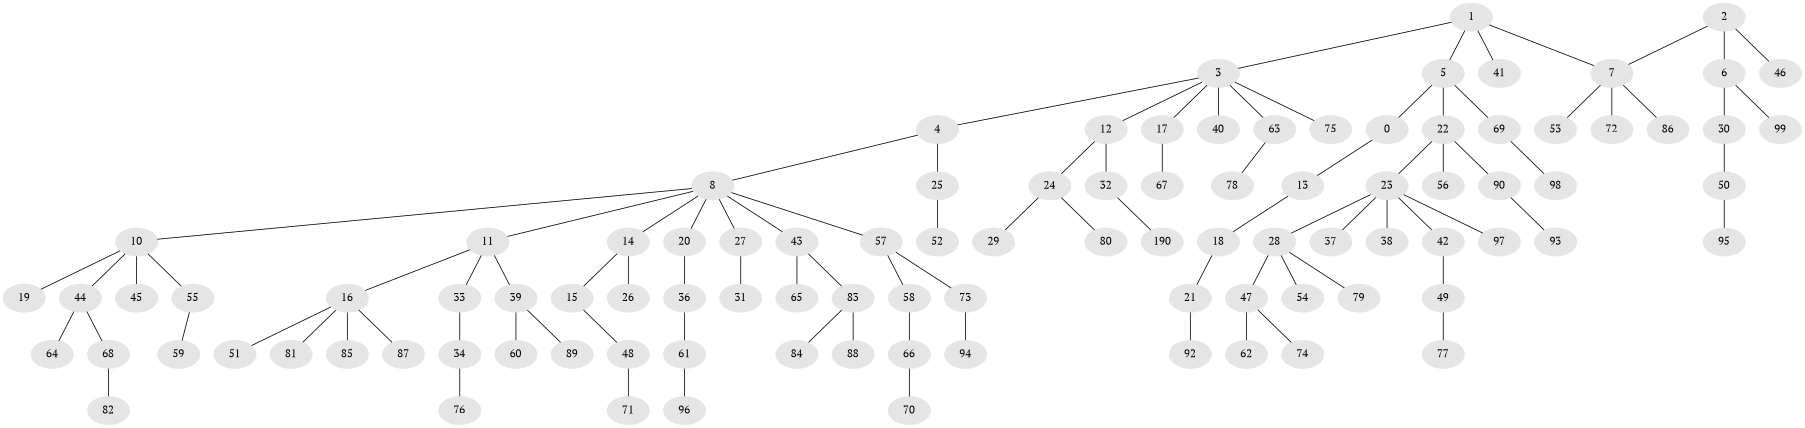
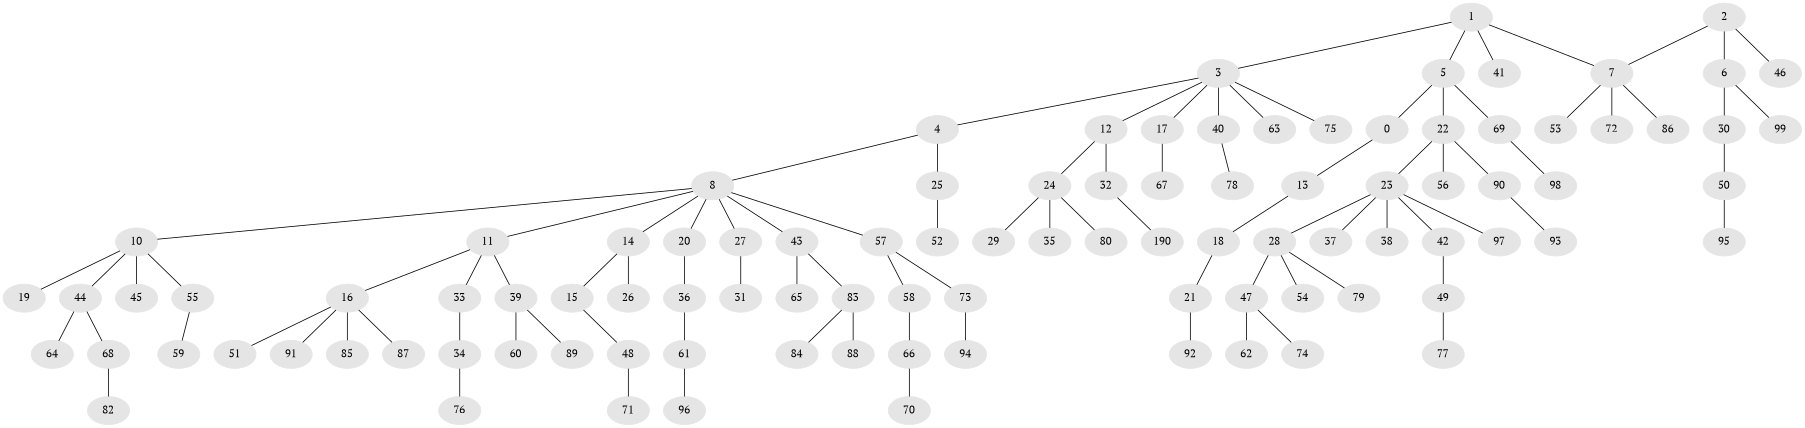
(1254, 158) -> (1226, 158)
none -> (1050, 242)
(291, 354) -> (291, 354)
